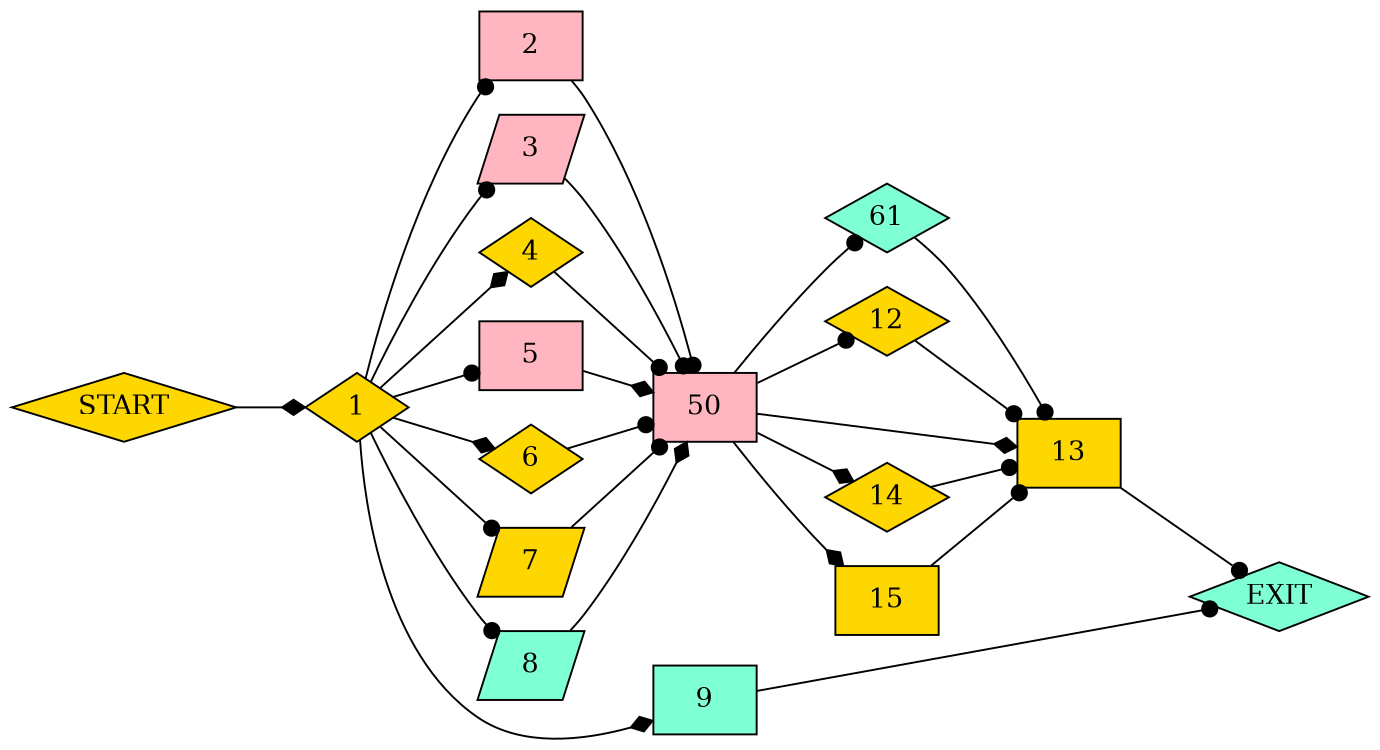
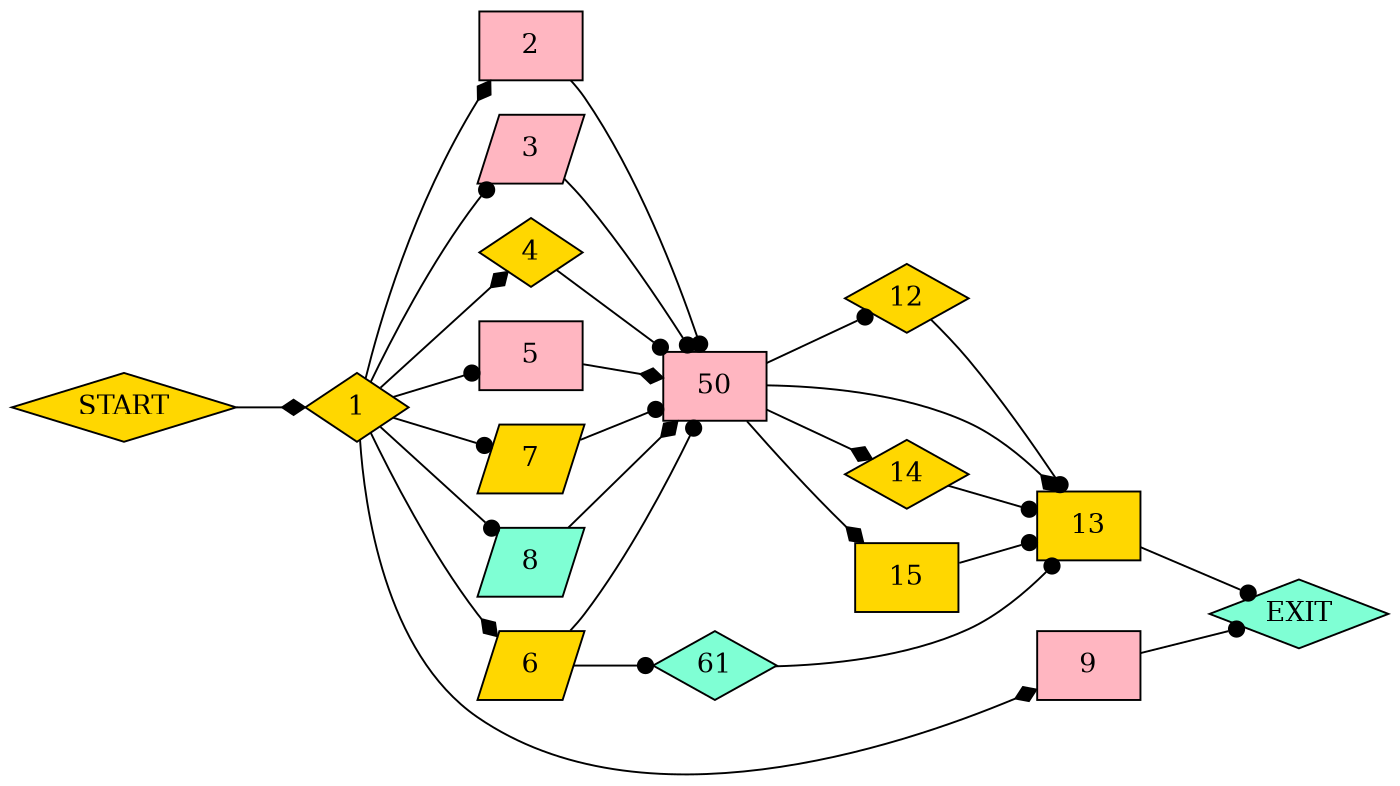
(412, 231) -> (411, 235)
(789, 308) -> (606, 666)
(531, 459) -> (531, 666)
(705, 700) -> (1089, 666)
